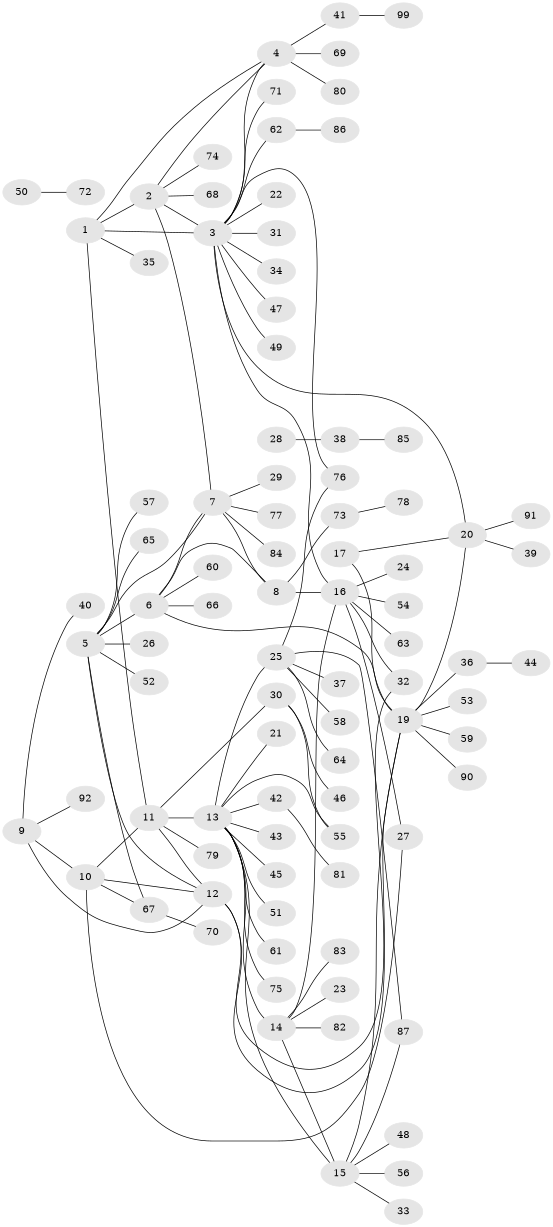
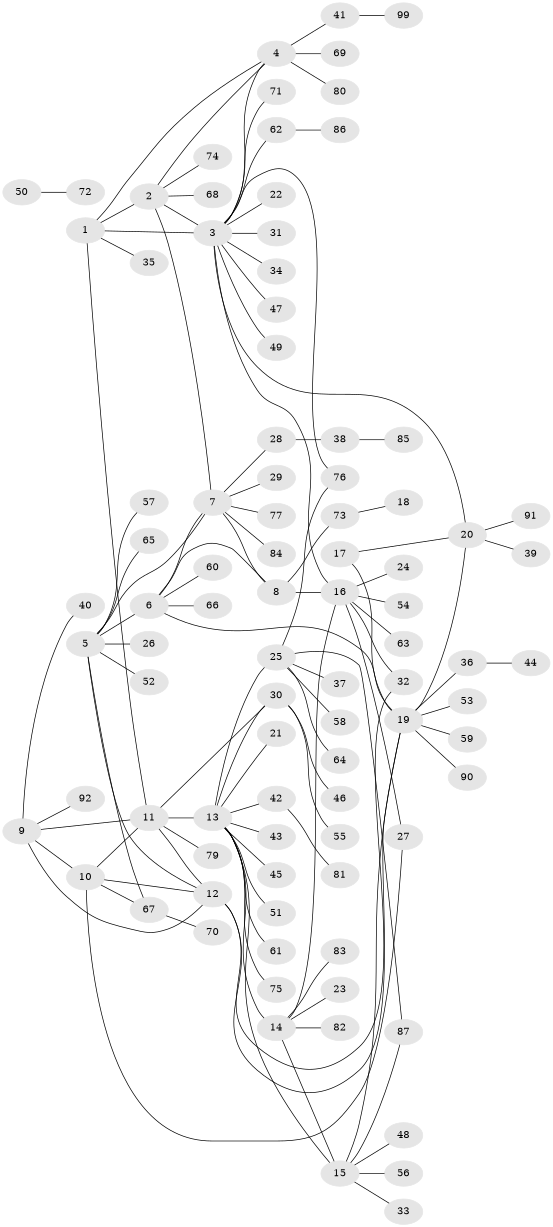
none -> (245, 471)
(404, 503) -> (404, 503)
(283, 775) -> (237, 753)
none -> (86, 825)
